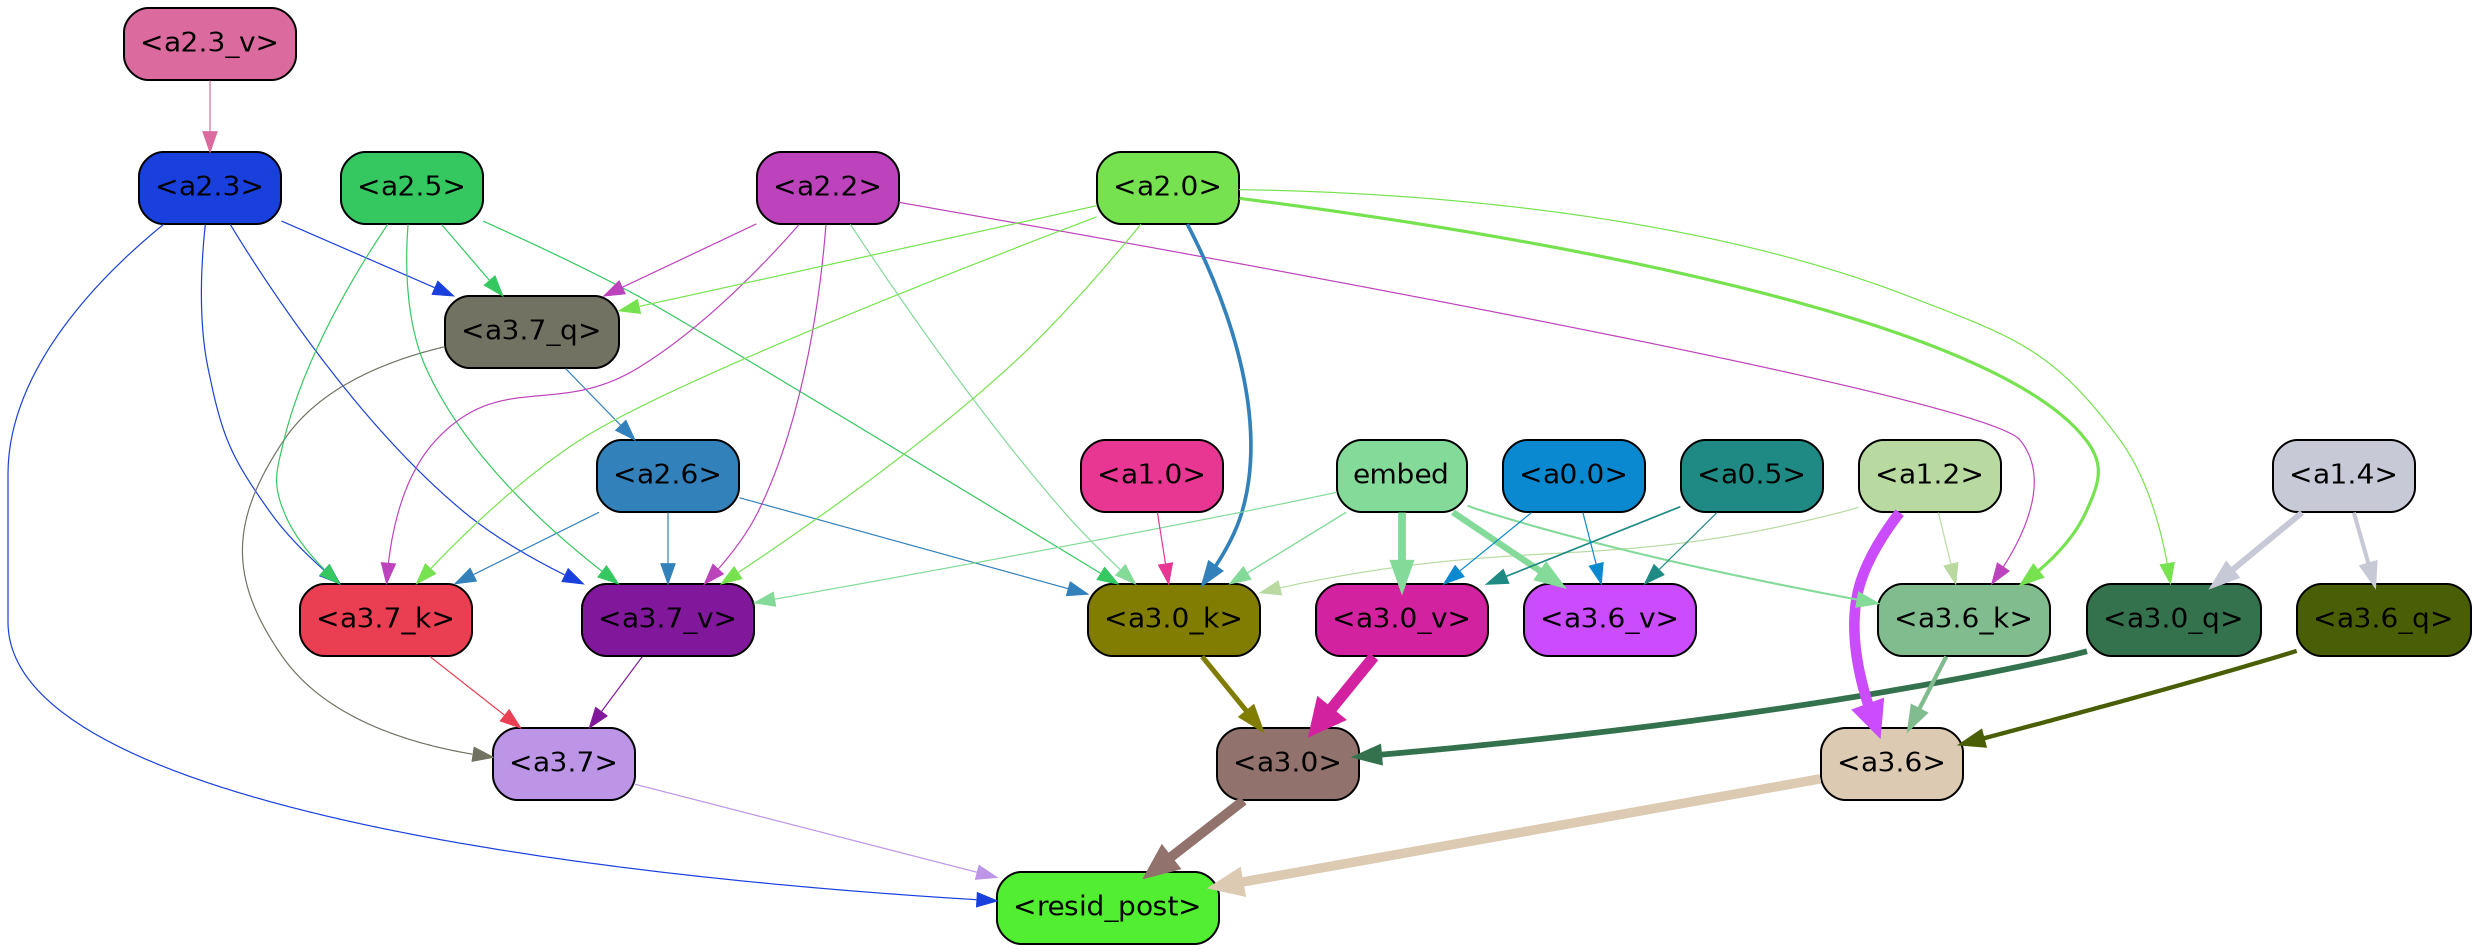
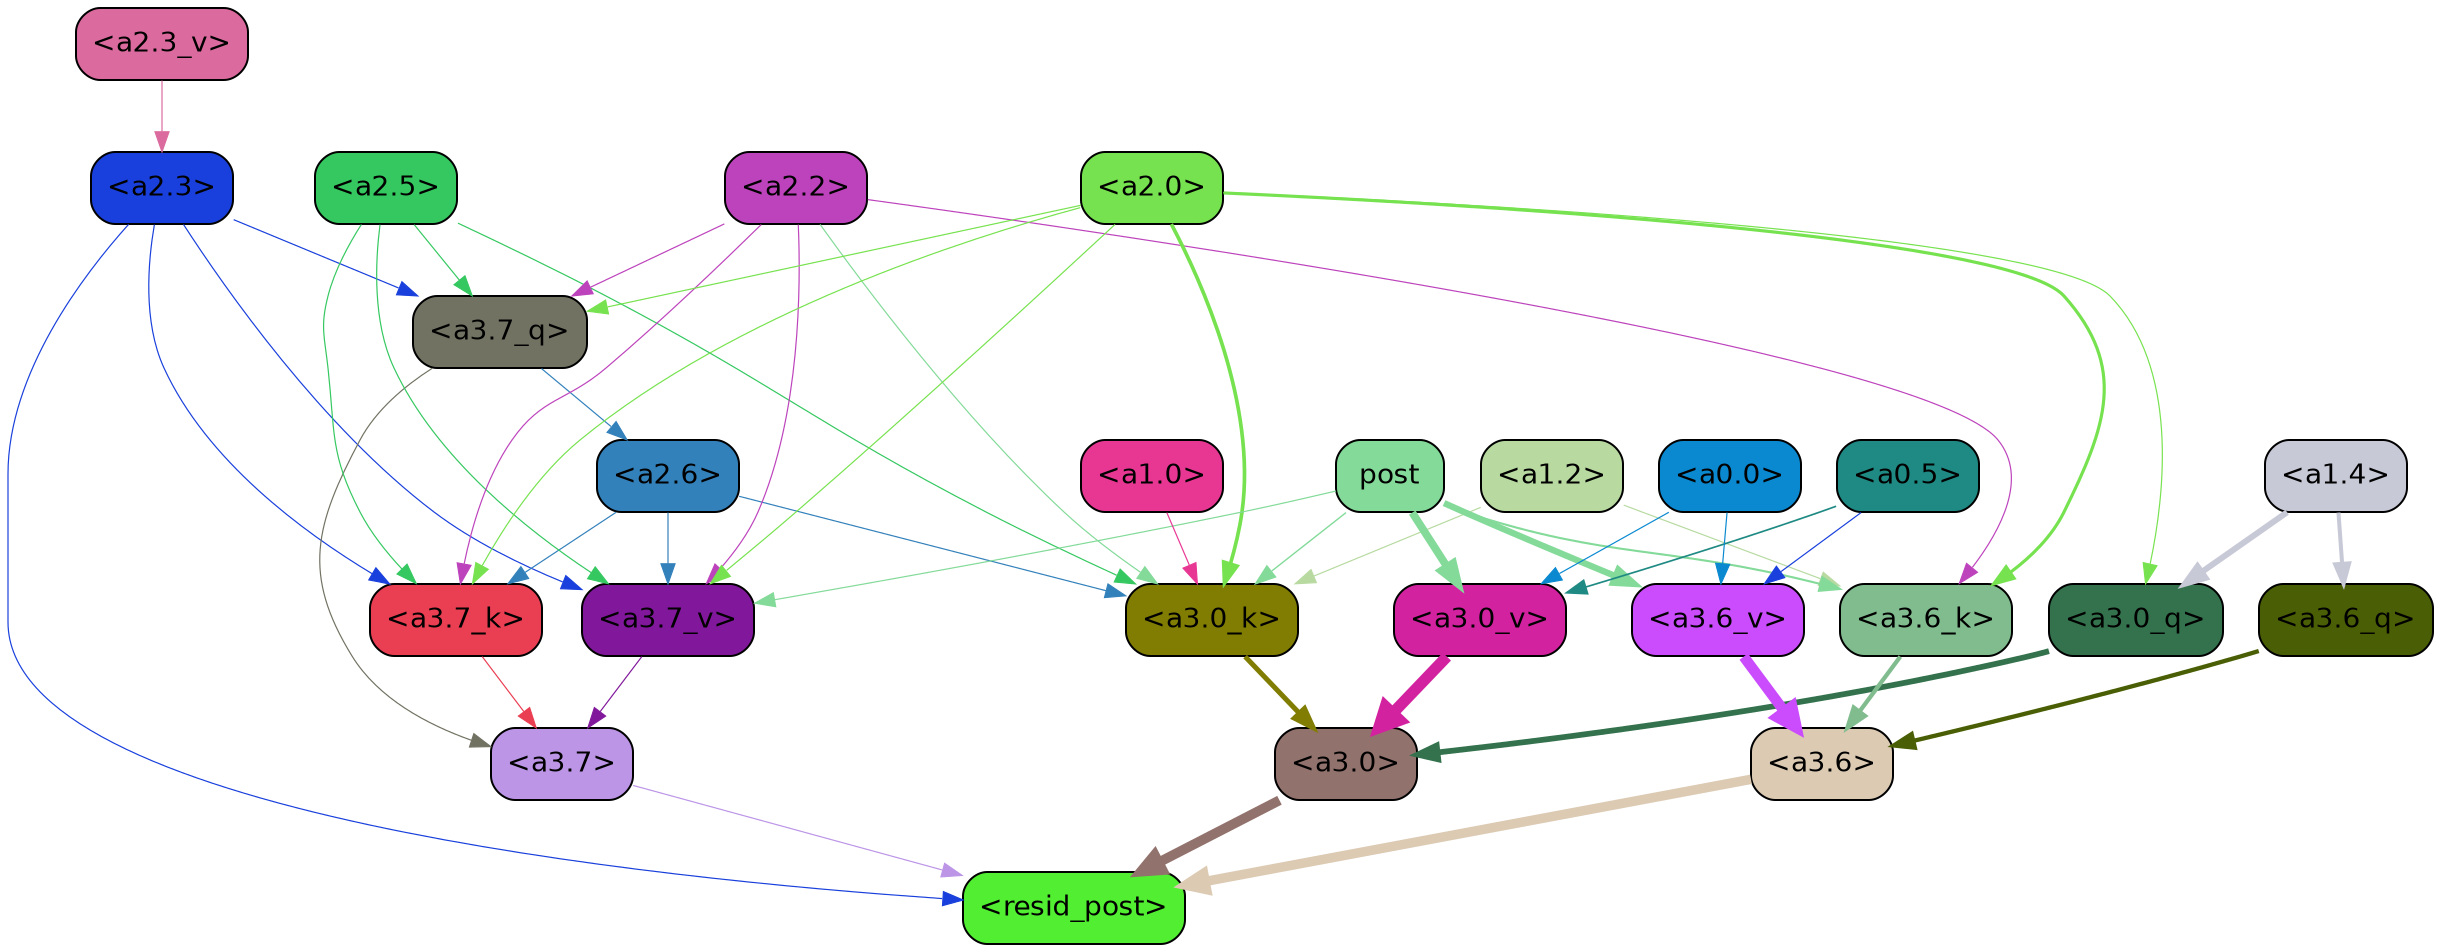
(1246, 394) -> (1234, 389)
(1402, 476) -> (1390, 476)
(1702, 527) -> (1821, 542)
(1855, 616) -> (1764, 684)
